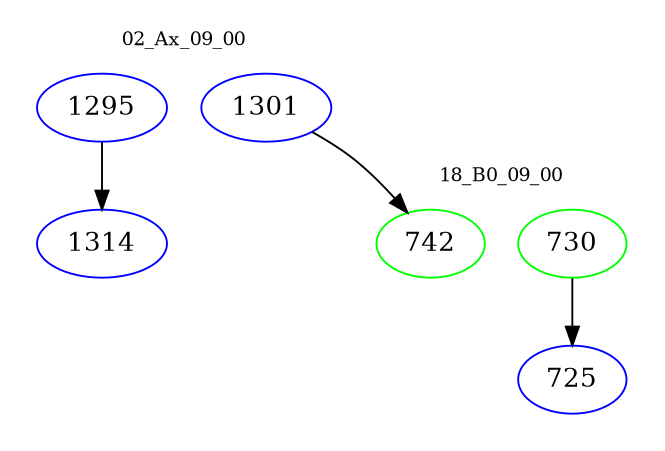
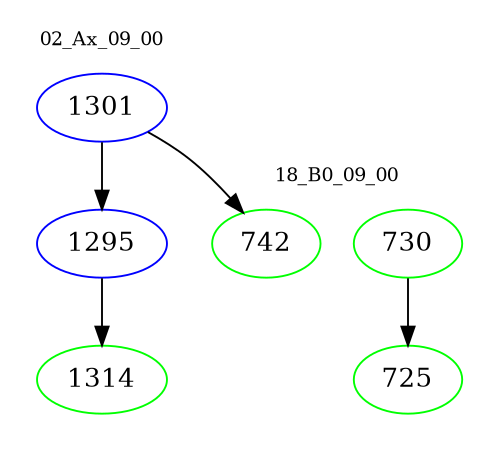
none -> (102, 166)
(102, 244) -> (102, 380)
(572, 380) -> (408, 380)
